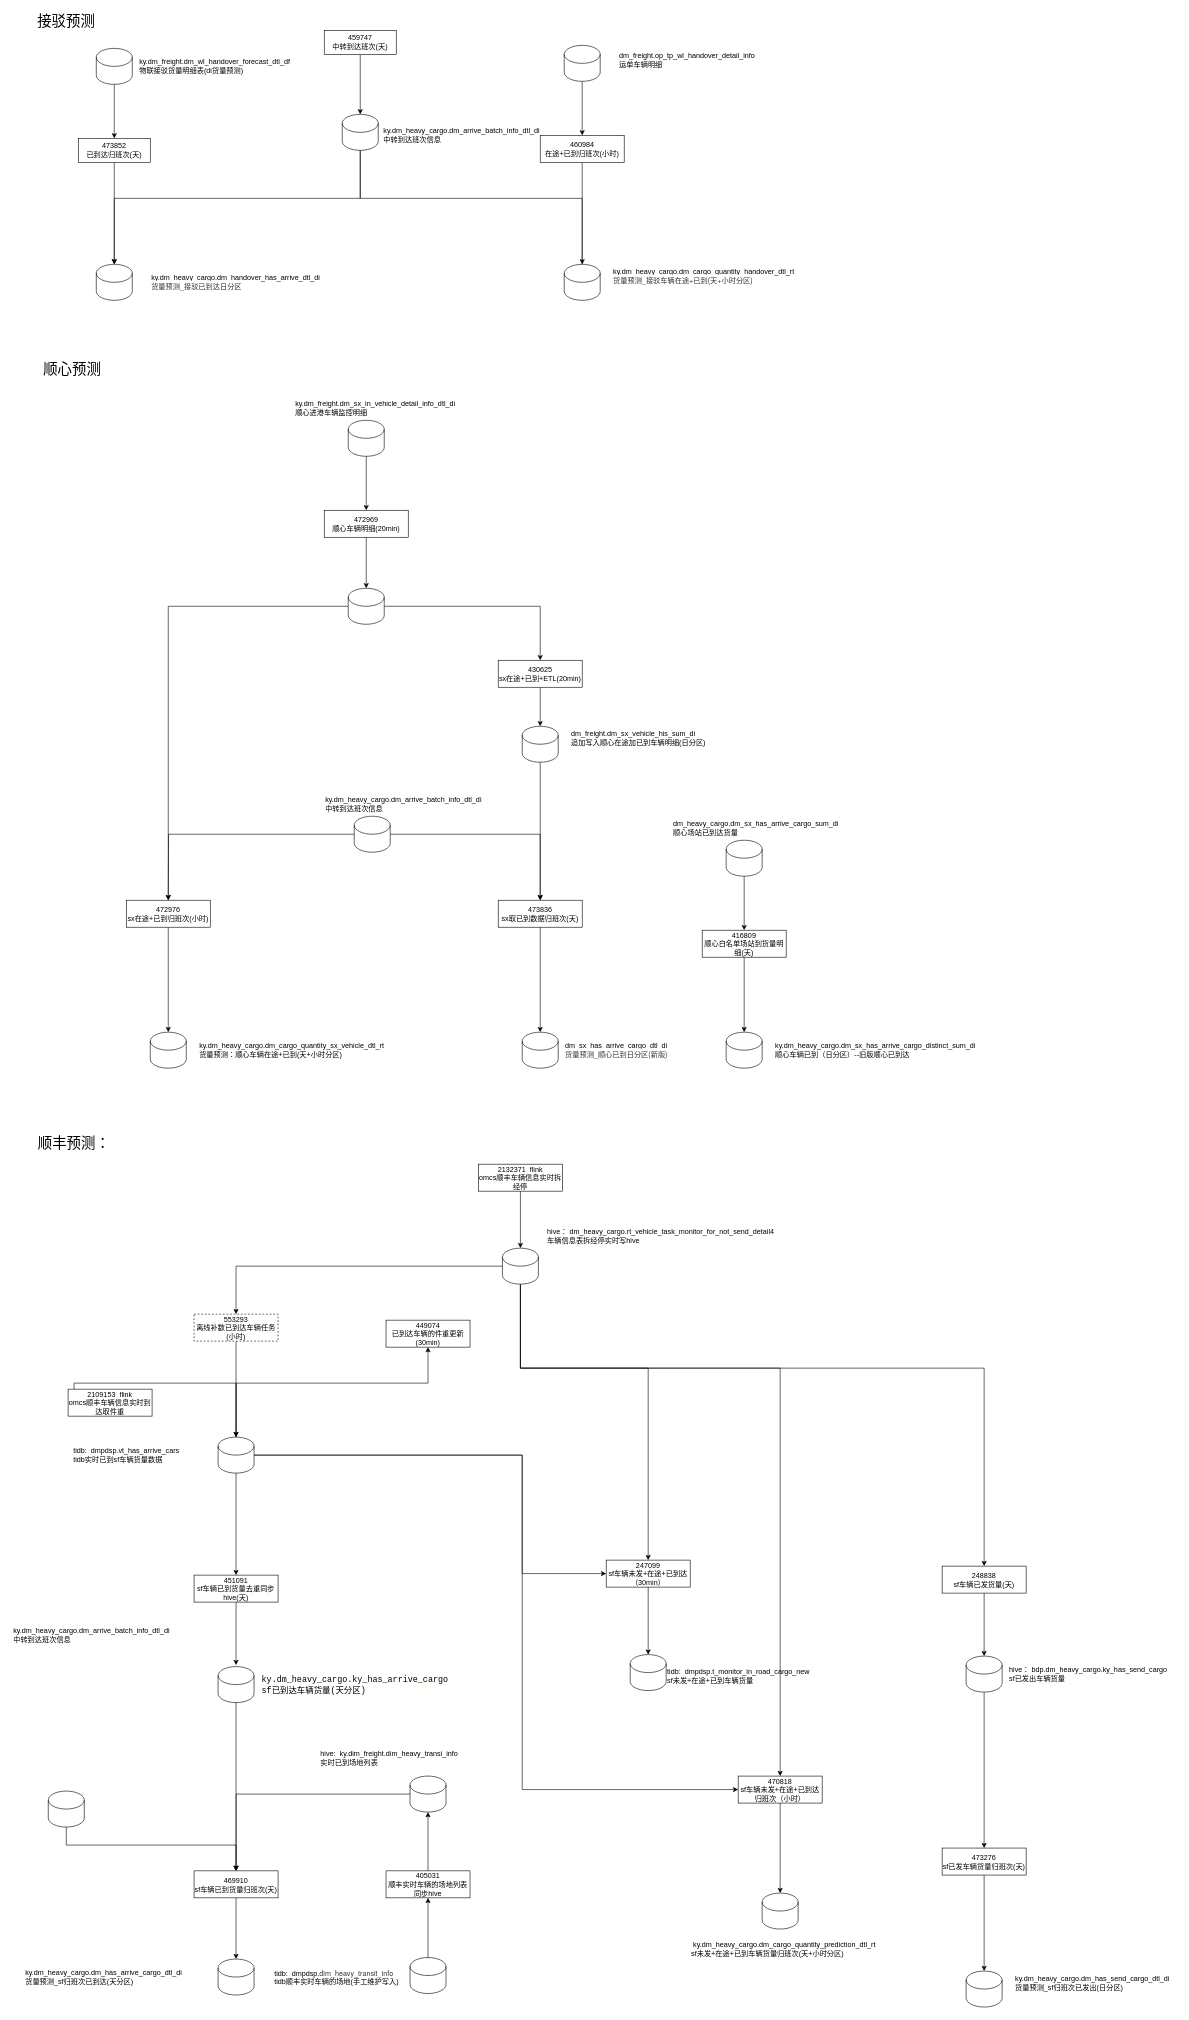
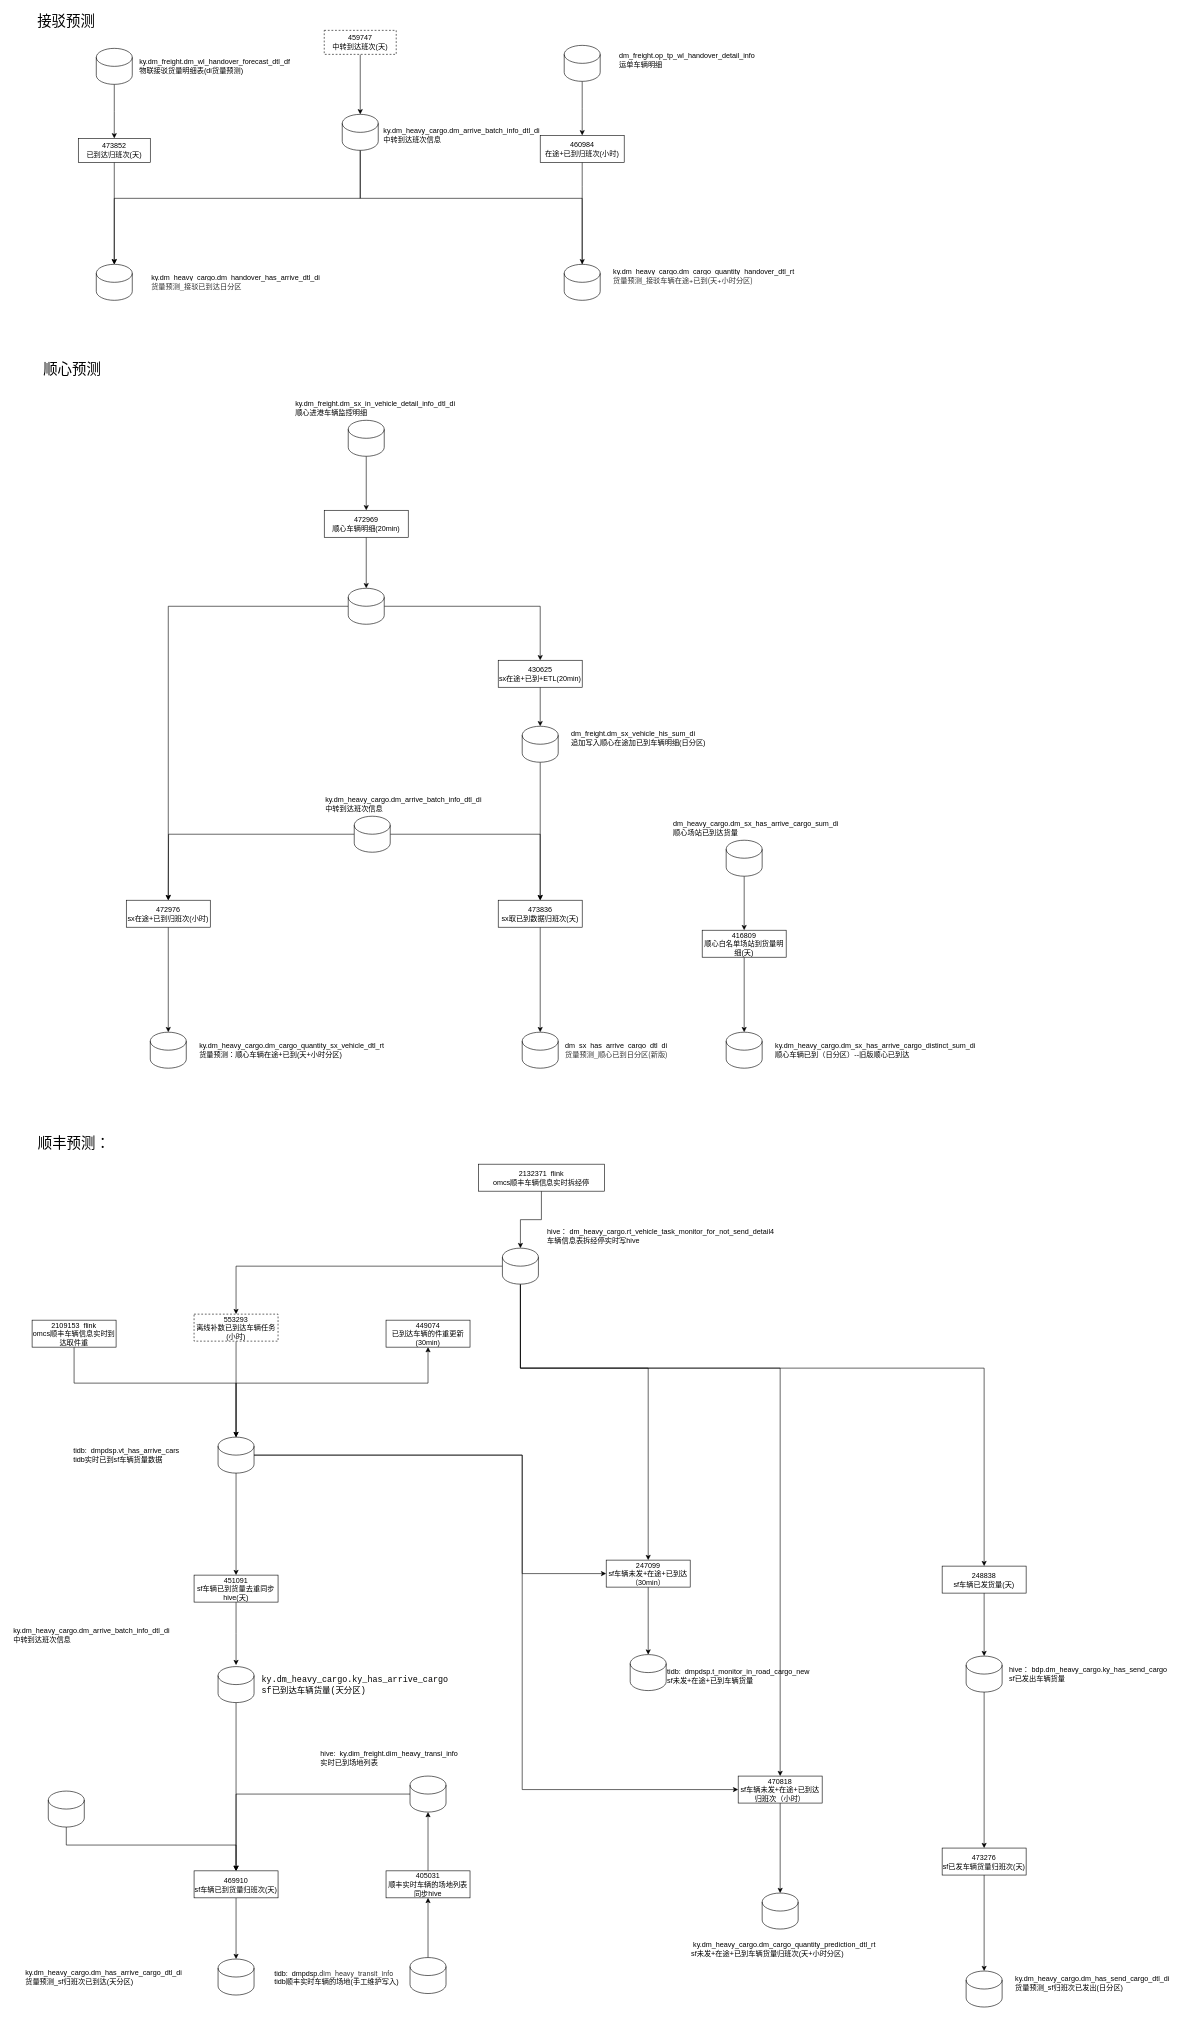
(360, 42) -> (360, 42)
(521, 1178) -> (542, 1178)
(110, 1403) -> (74, 1334)
